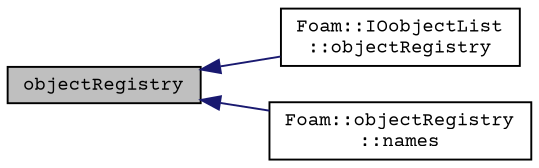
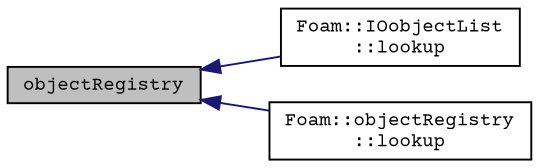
(400, 37) -> (400, 37)
(400, 131) -> (400, 131)
